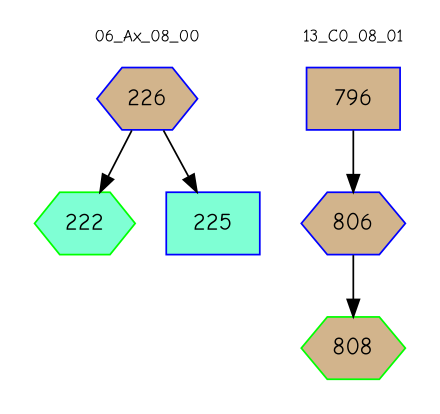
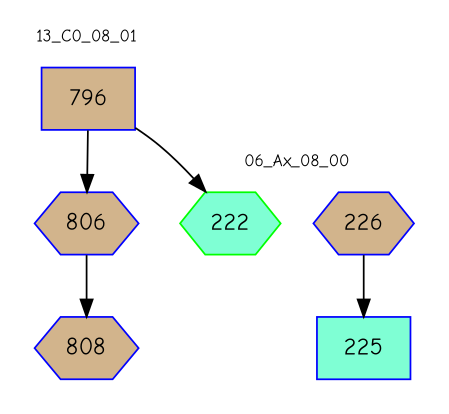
(120, 153) -> (178, 162)
(353, 348) -> (87, 348)
